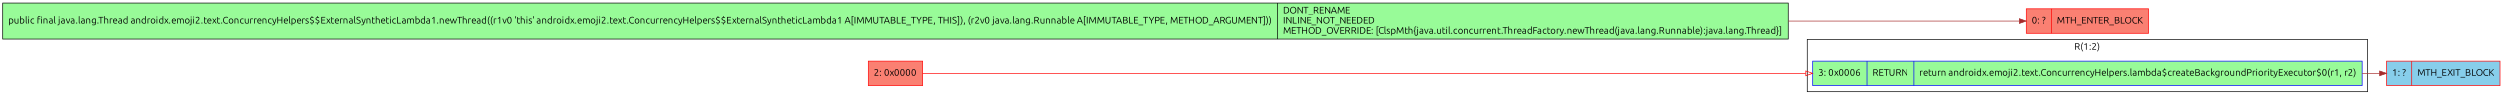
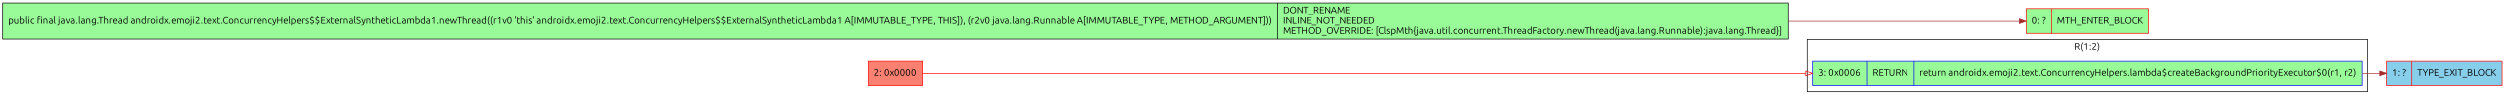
(2087, 21) -> (2087, 21)
(2456, 73) -> (2457, 73)
